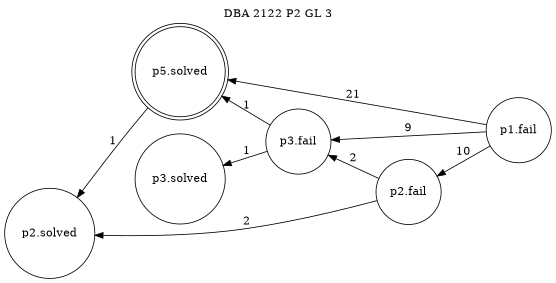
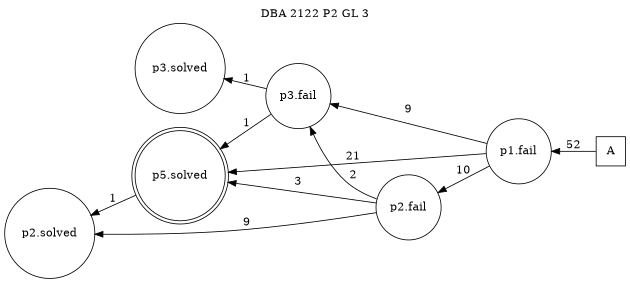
none -> (611, 151)
none -> (306, 193)
(247, 222) -> (247, 222)
